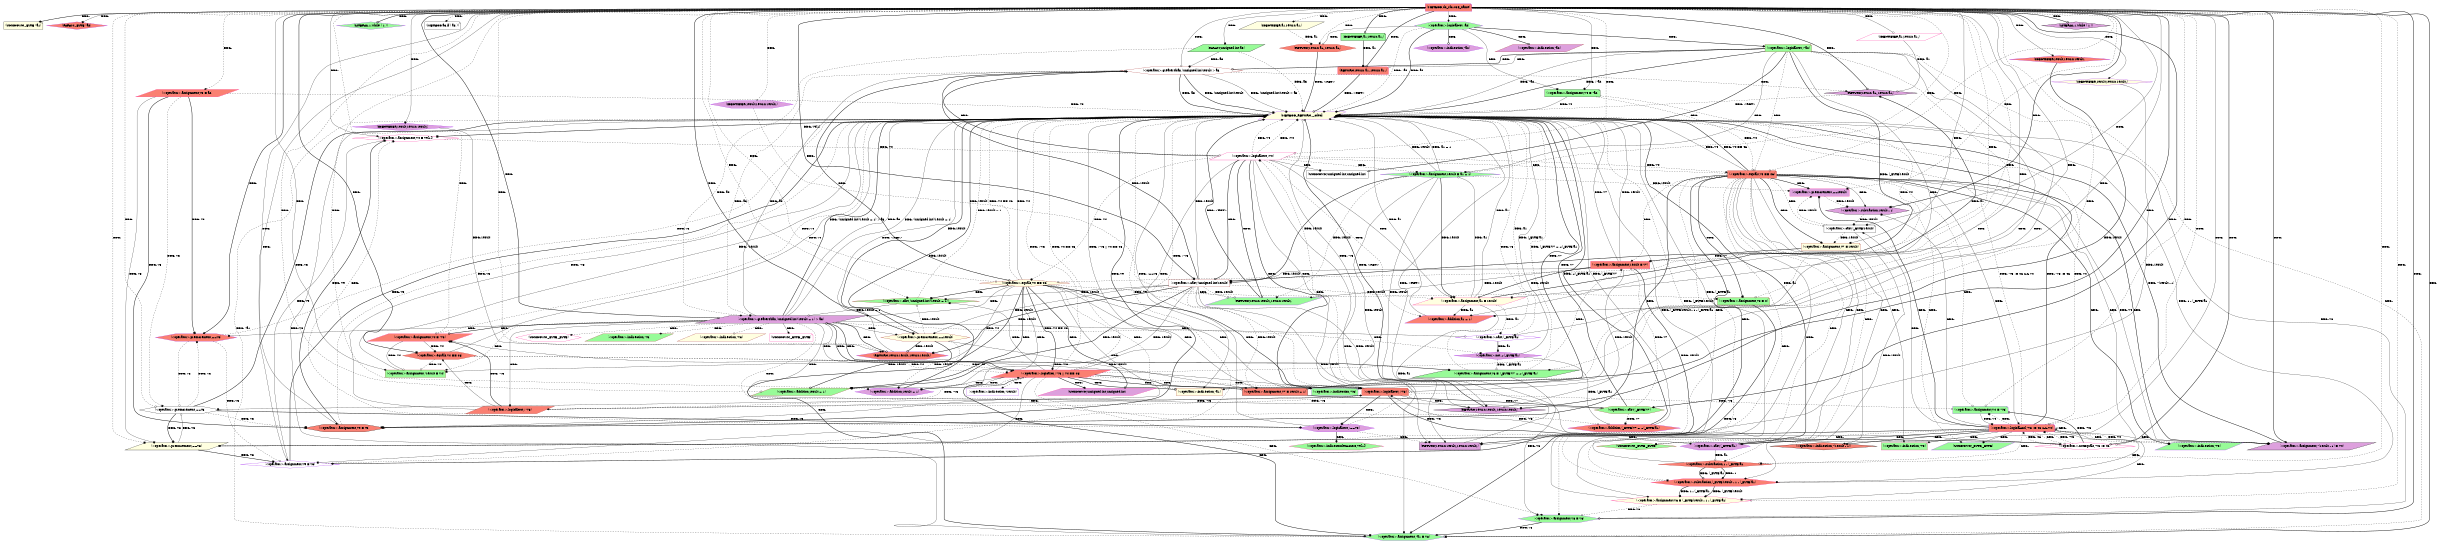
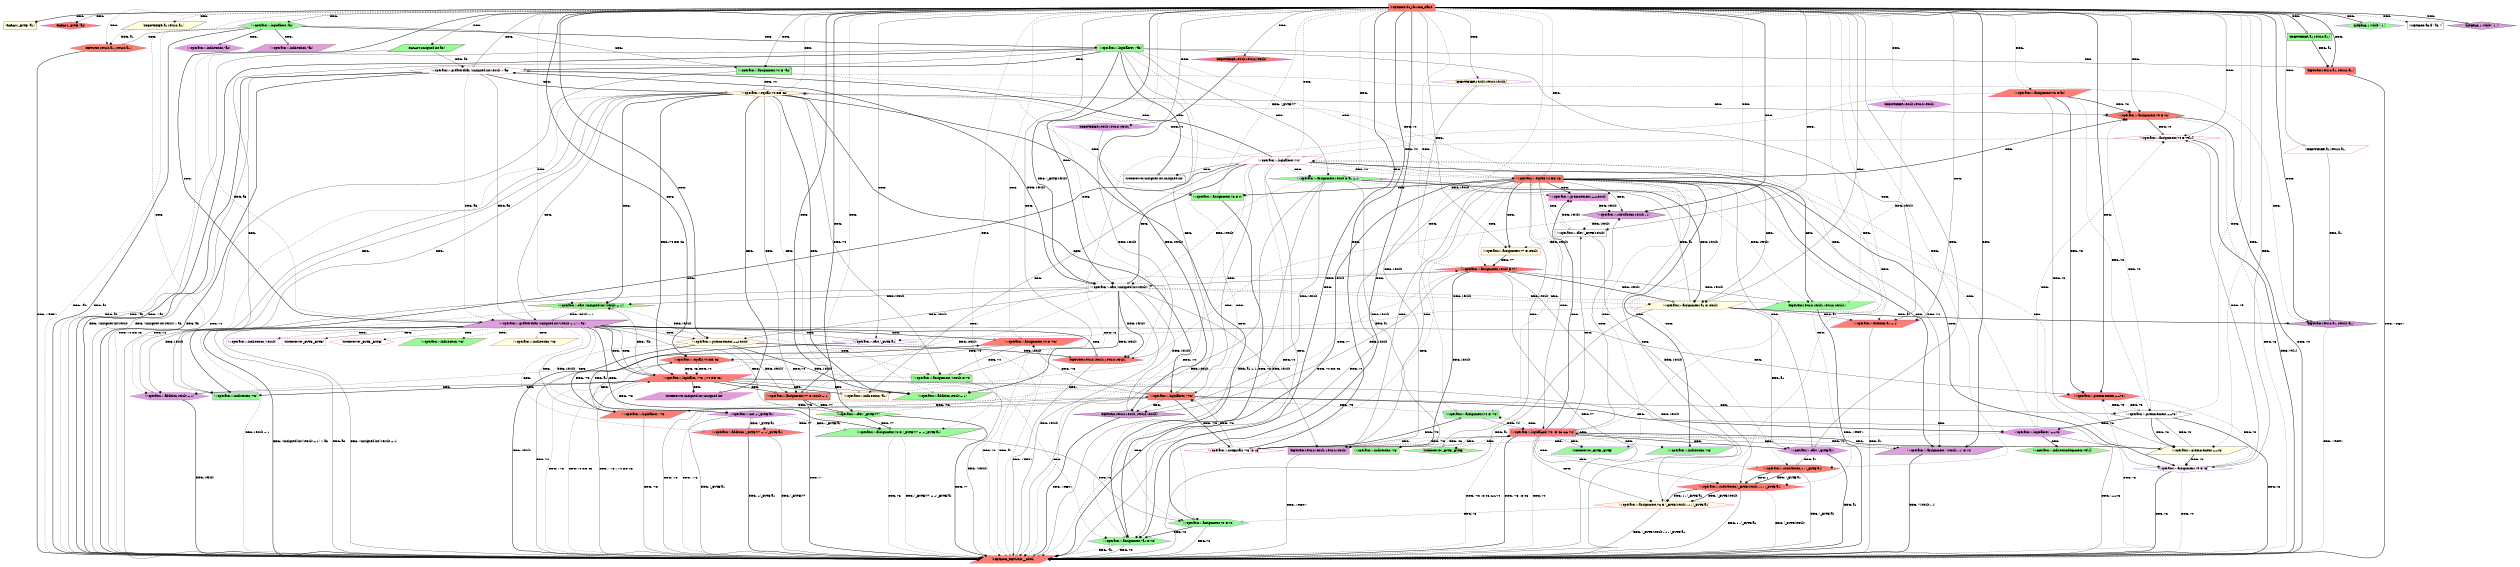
(23, 26) -> (20, 26)
(1302, 116) -> (1013, 559)
(811, 123) -> (2294, 525)
(2011, 165) -> (1284, 104)
(1309, 220) -> (1222, 224)
(1620, 265) -> (1489, 269)
(1797, 296) -> (1269, 273)
(1017, 338) -> (644, 342)
(1014, 381) -> (372, 330)
(1629, 410) -> (858, 414)
none -> (877, 423)
(1159, 440) -> (960, 387)
(1824, 446) -> none
(1715, 464) -> (1793, 469)
